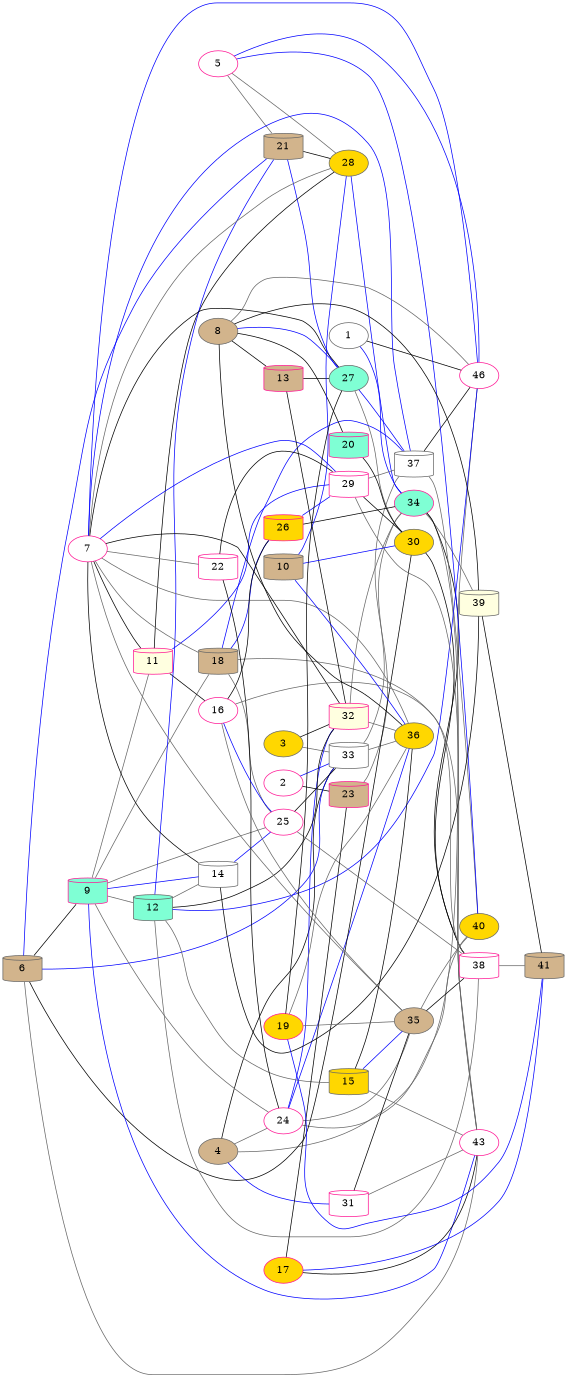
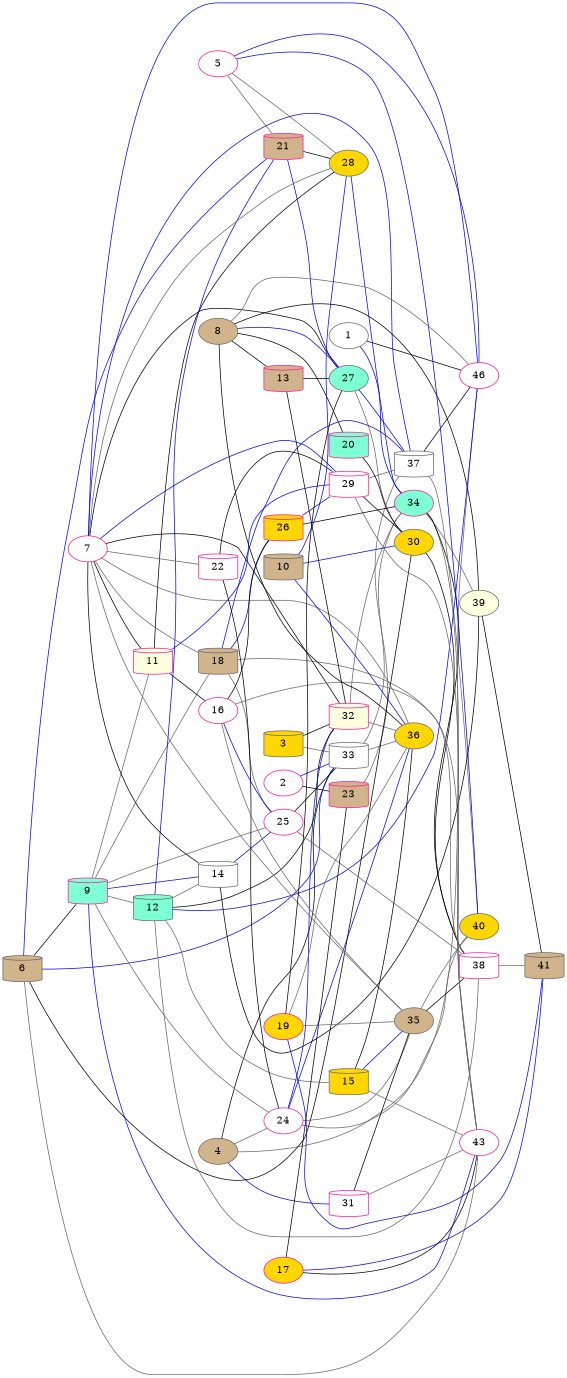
(283, 146) -> (283, 146)
(479, 603) -> (479, 603)
(283, 744) -> (283, 744)
